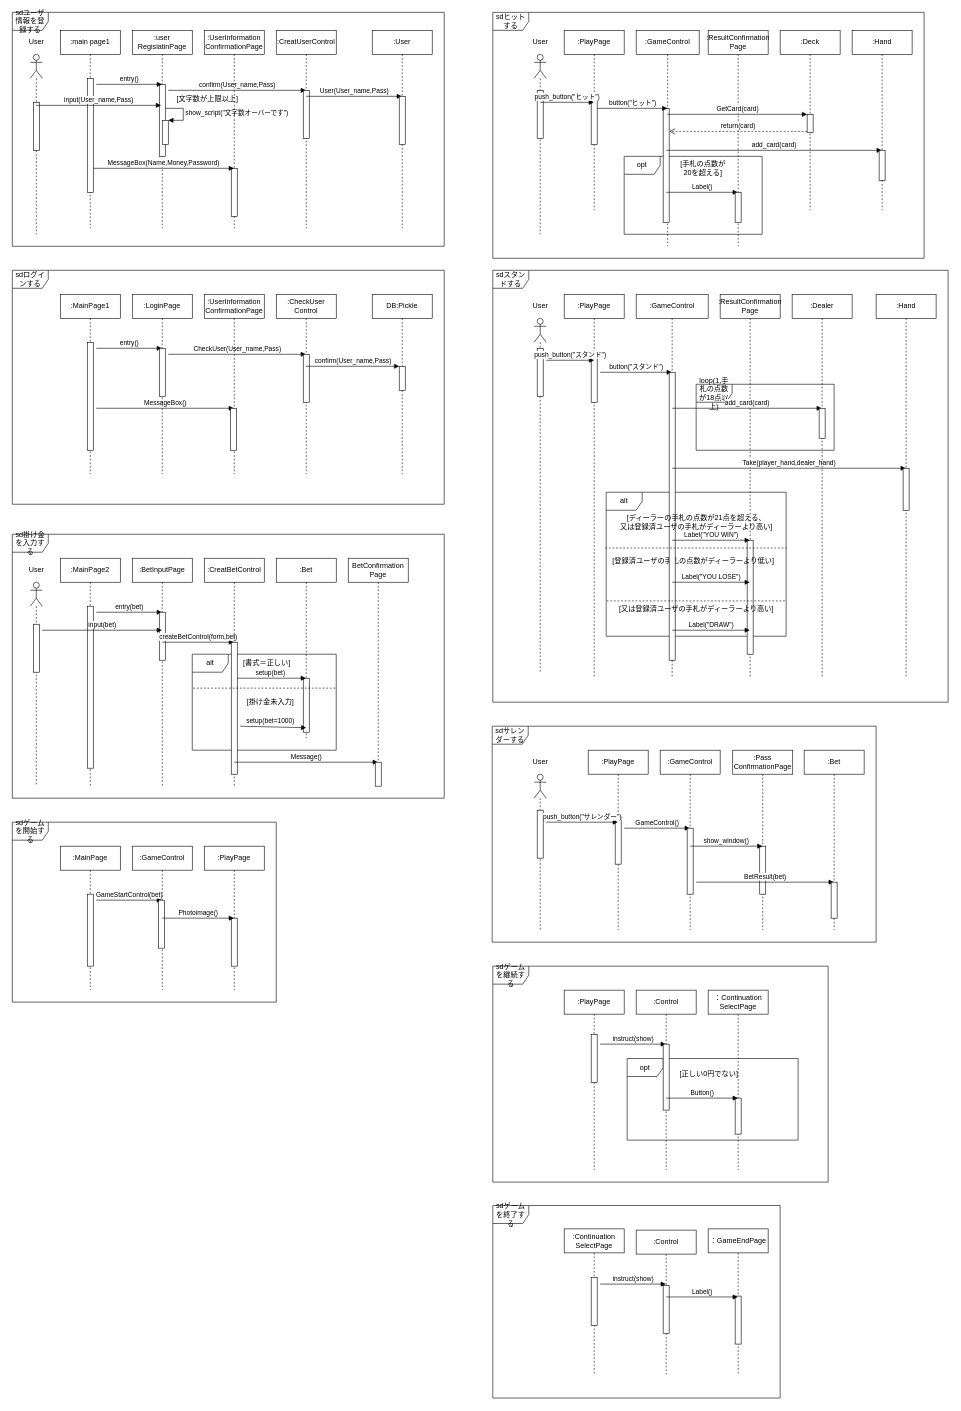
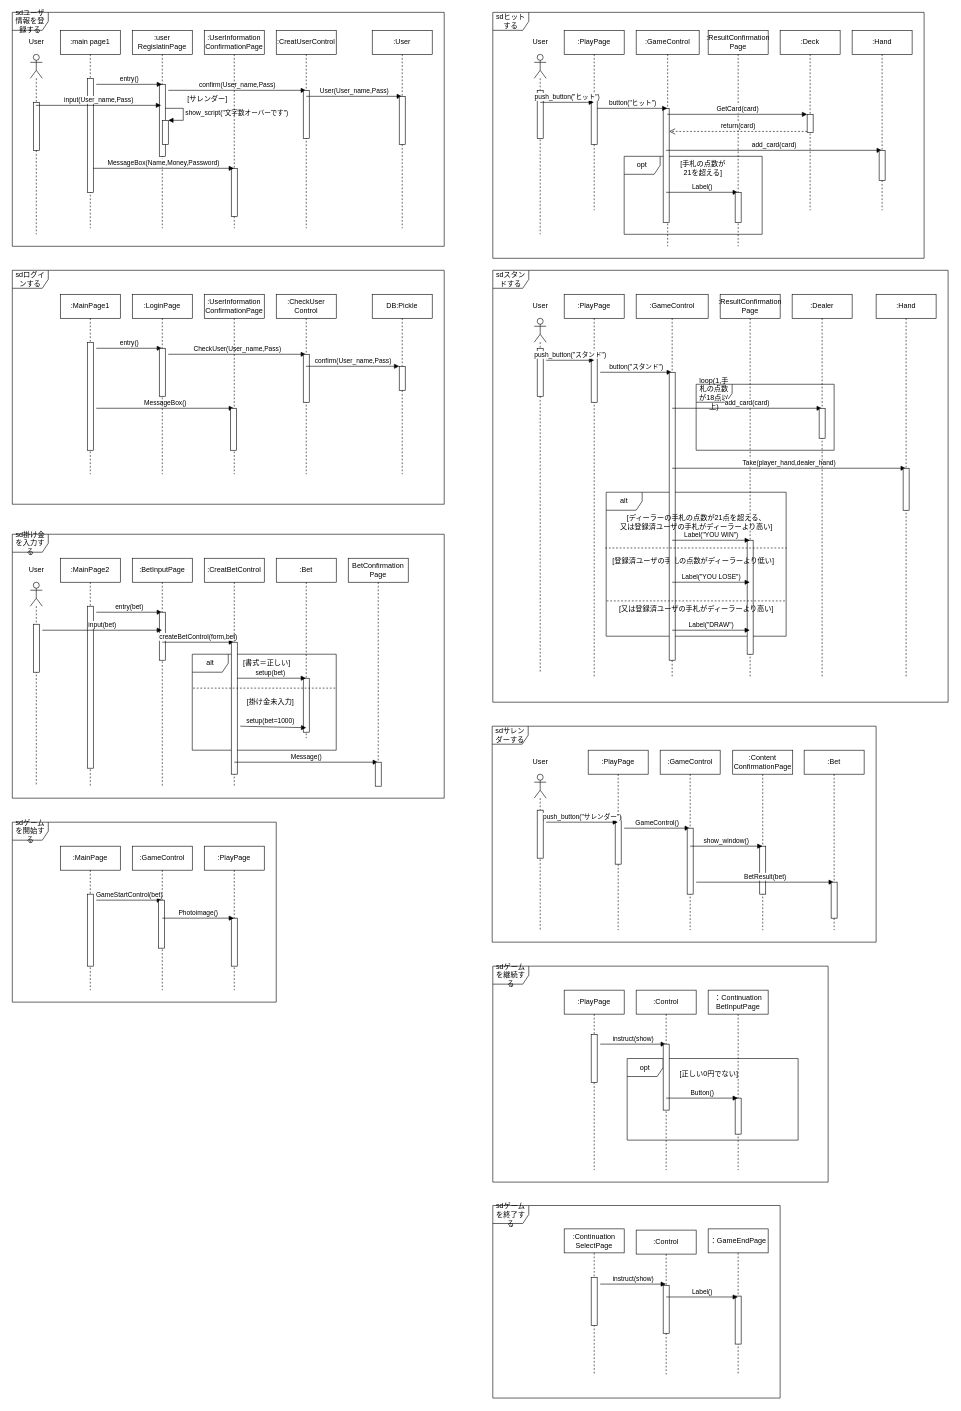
(208, 99) -> (208, 99)
(703, 168) -> (703, 168)
(763, 762) -> (763, 762)
(738, 1002) -> (738, 1002)
